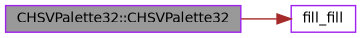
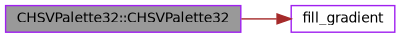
(323, 19) -> (343, 19)
